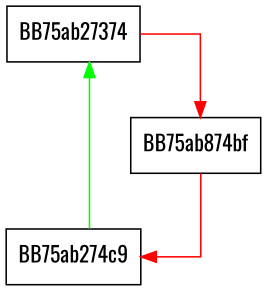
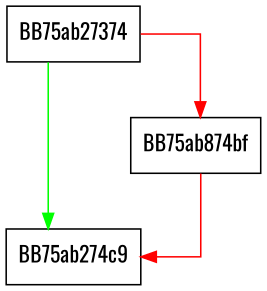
(89, 153) -> (48, 138)
